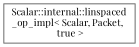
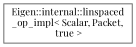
(69, 23) -> (68, 23)
